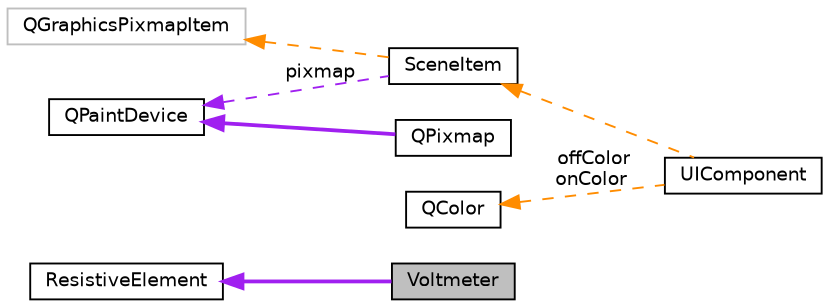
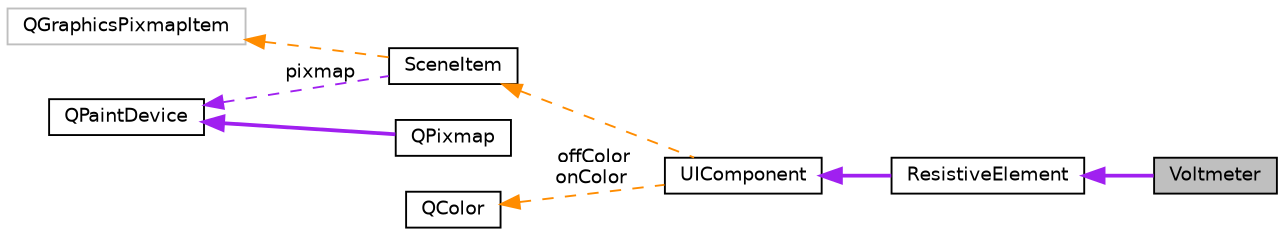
none -> (866, 176)
